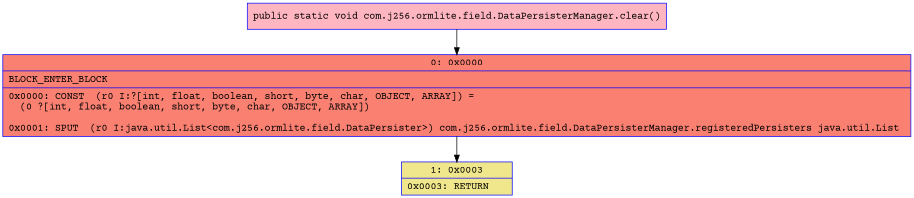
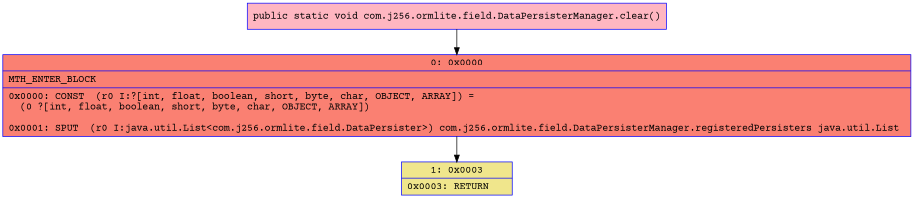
(58, 79) -> (52, 79)
